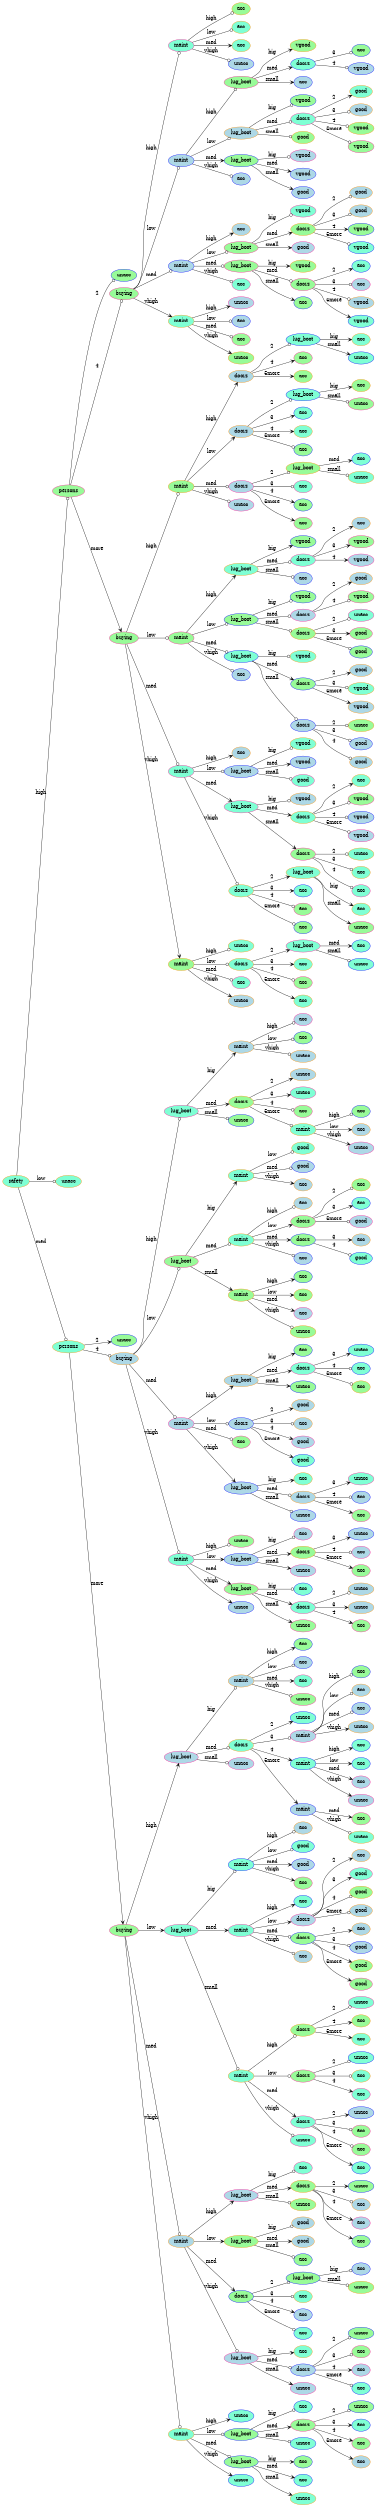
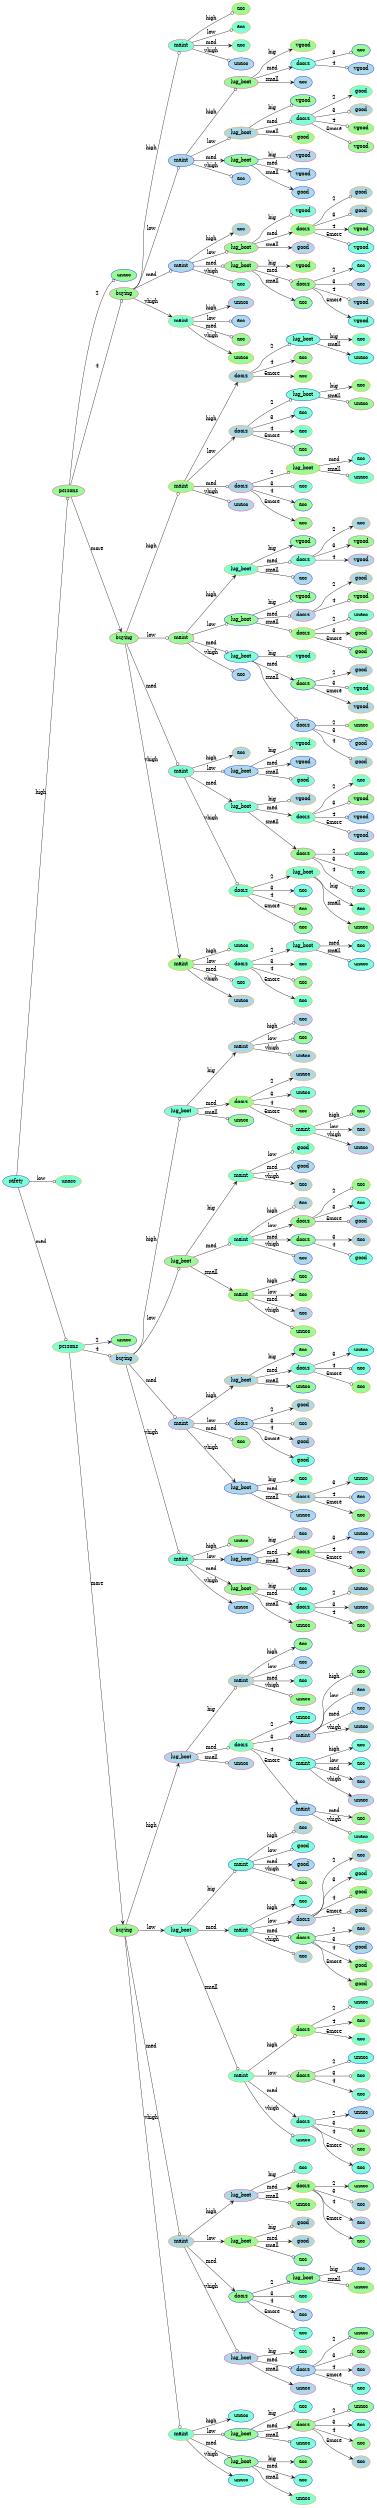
(16, 1181) -> (16, 1181)
